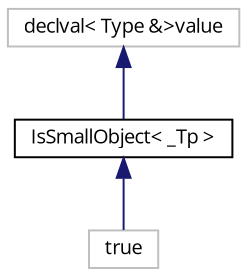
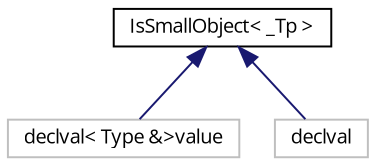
(124, 93) -> (166, 91)
(124, 249) -> (321, 138)
